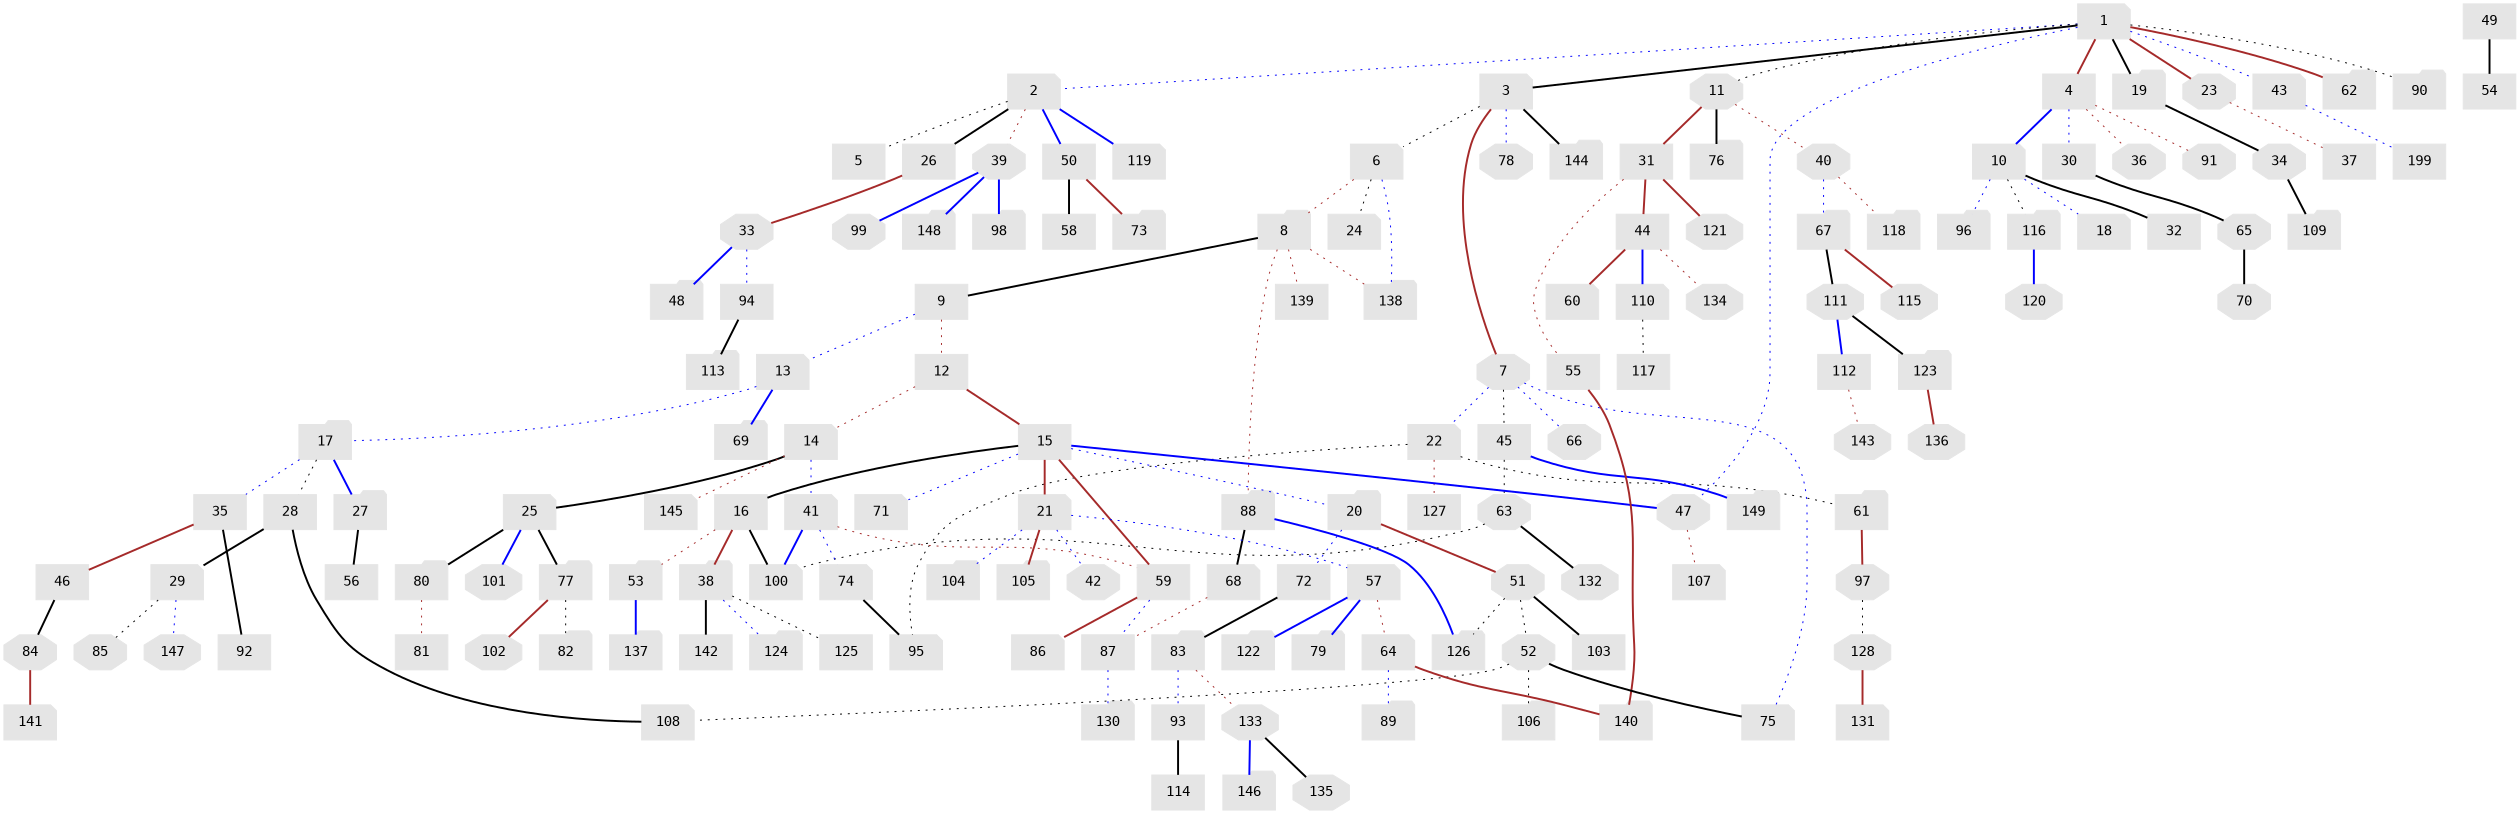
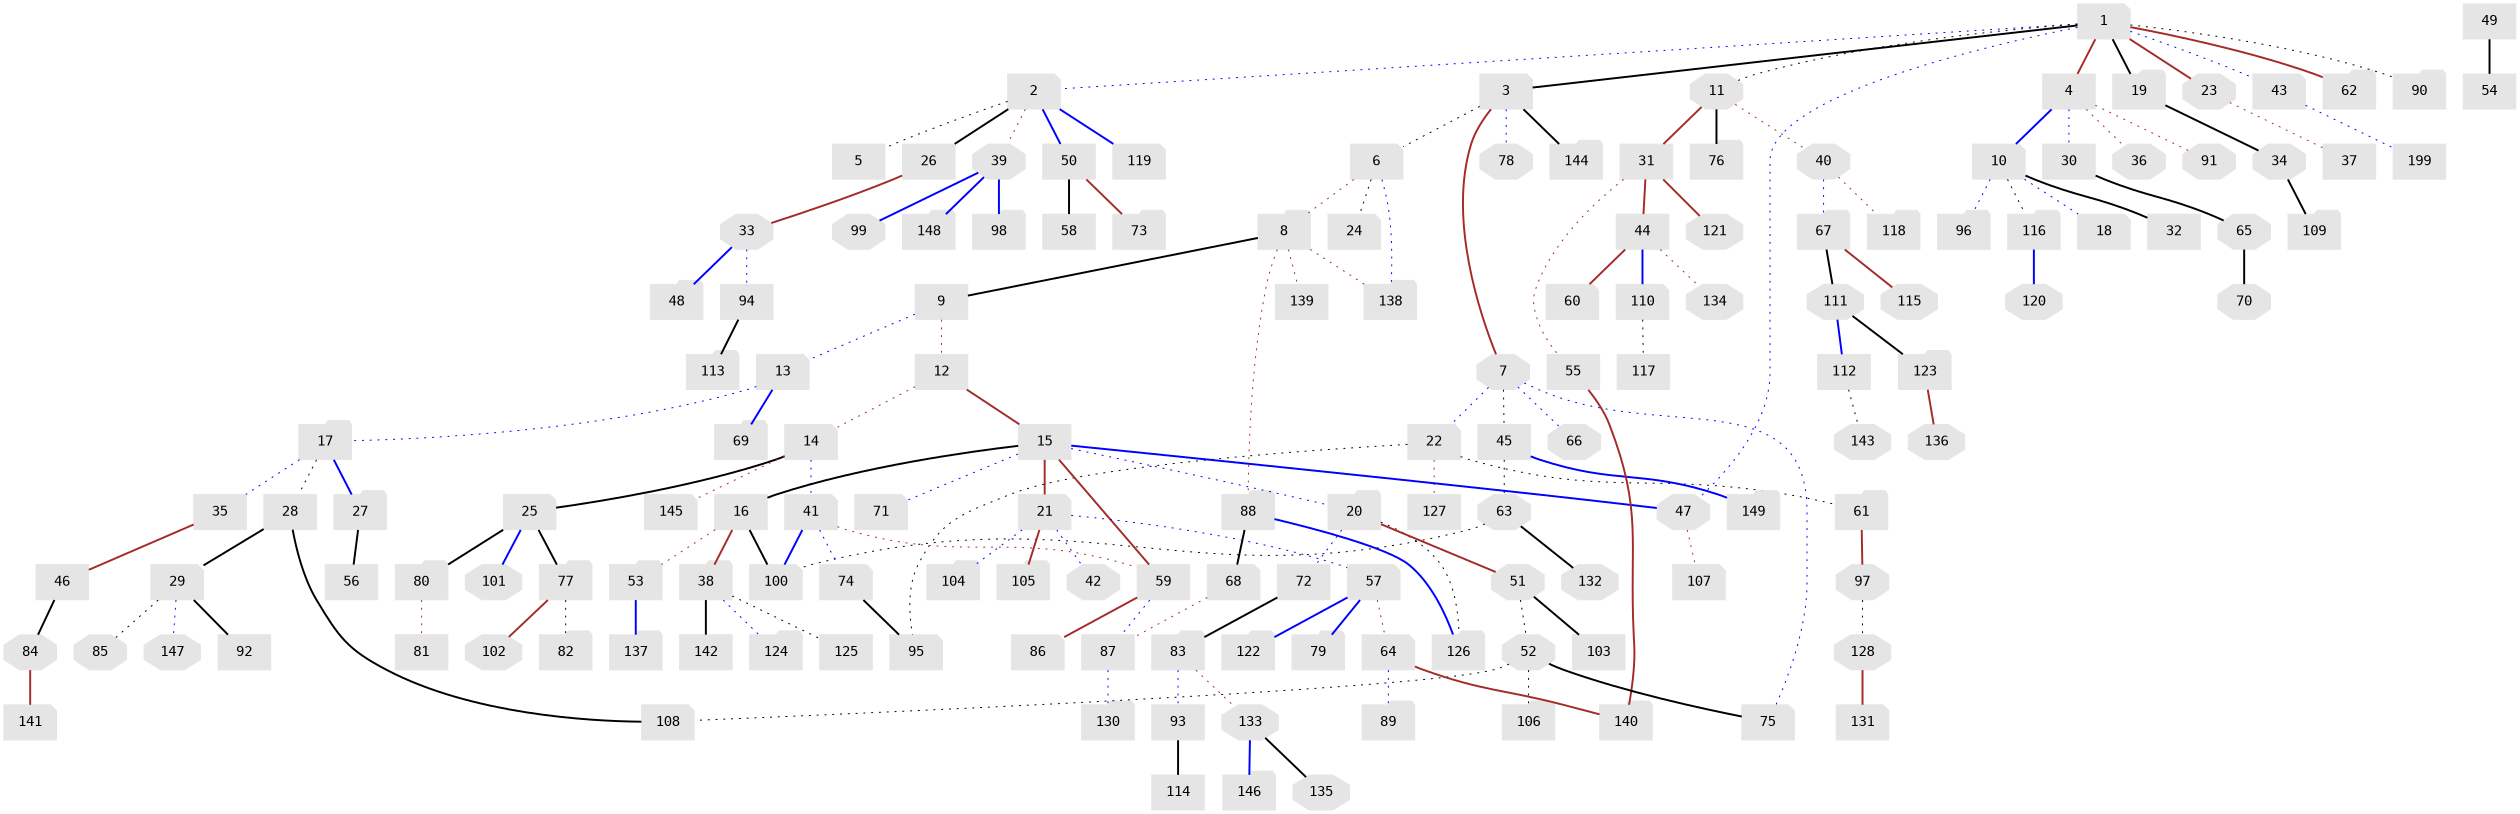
(1853, 407) -> (1853, 407)
(232, 582) -> (211, 617)
(1489, 616) -> (1441, 564)
